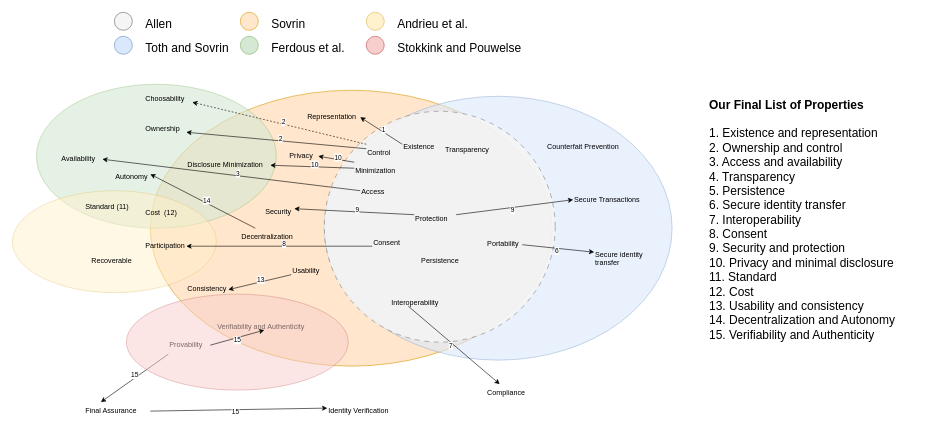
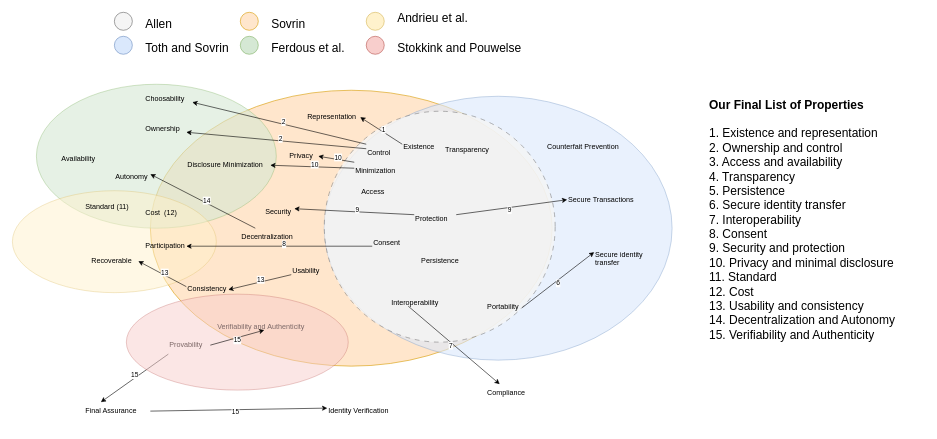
(435, 24) -> (435, 18)
(284, 124) -> (284, 124)
(235, 176) -> none
(609, 197) -> (603, 197)
(504, 242) -> (504, 305)
none -> (163, 274)
